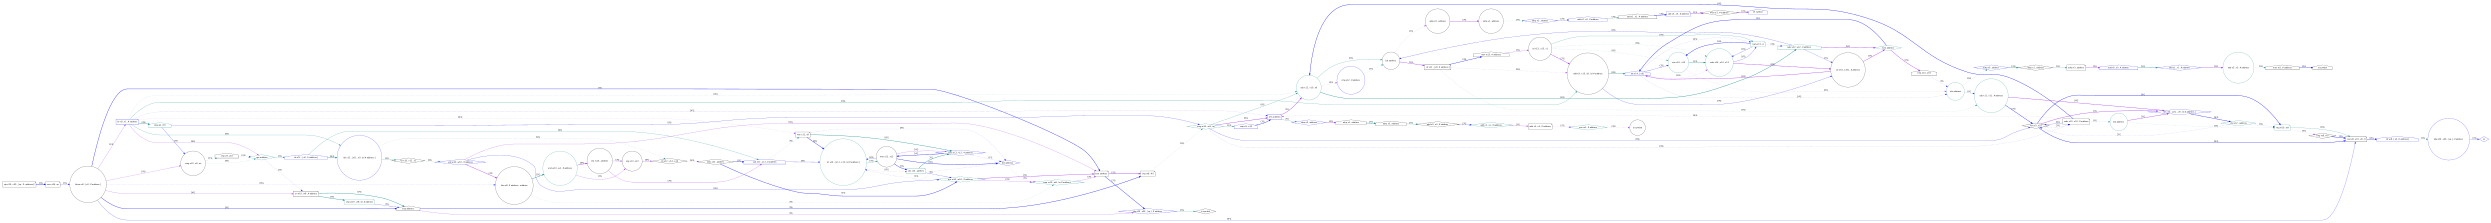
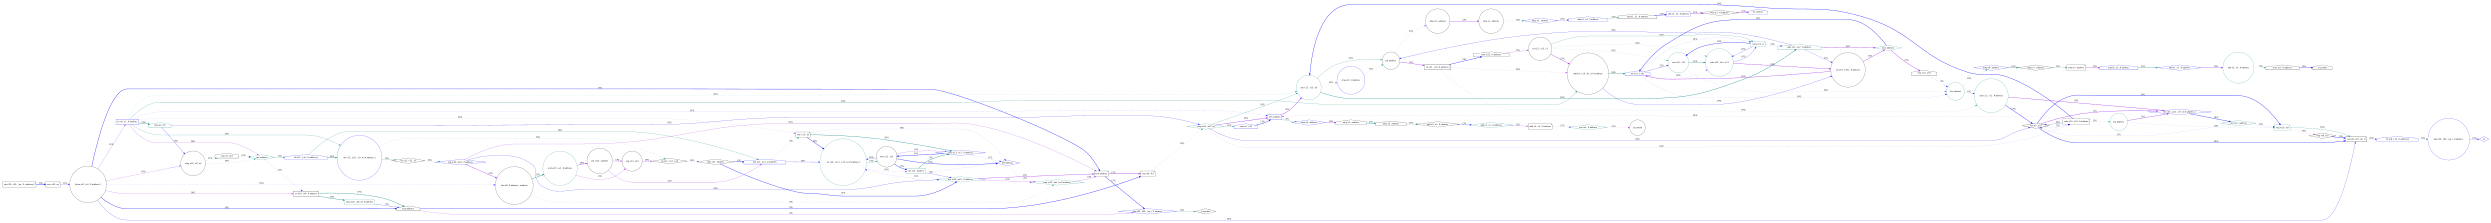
(2371, 139) -> (2371, 139)
